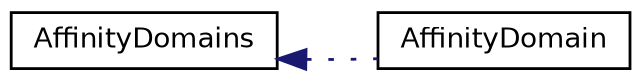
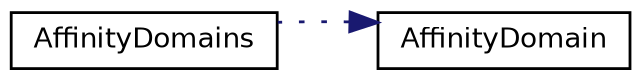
(342, 59) -> (314, 22)
